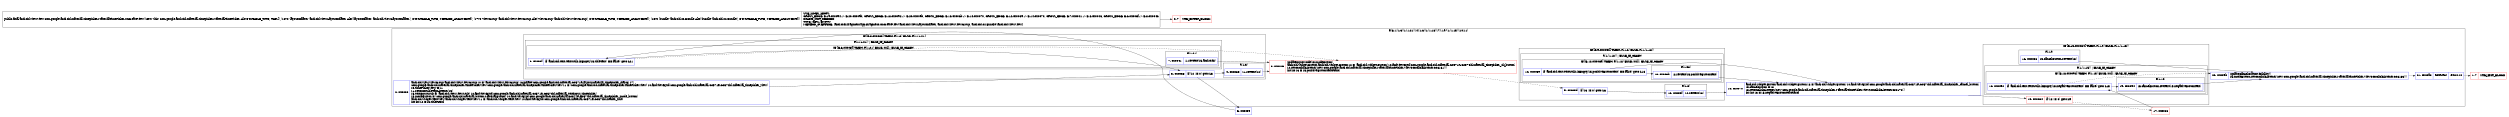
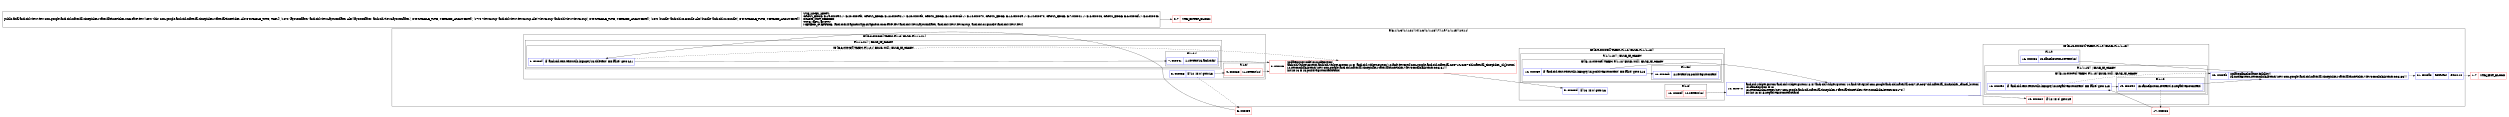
(902, 50) -> (900, 61)
(1244, 72) -> (1244, 72)
(1502, 80) -> (1502, 80)
(1748, 80) -> none
(1218, 92) -> (1218, 92)
(1636, 92) -> none
(581, 93) -> none
(1686, 94) -> (1686, 94)
(2125, 108) -> (2161, 98)
(1244, 111) -> (1244, 111)
